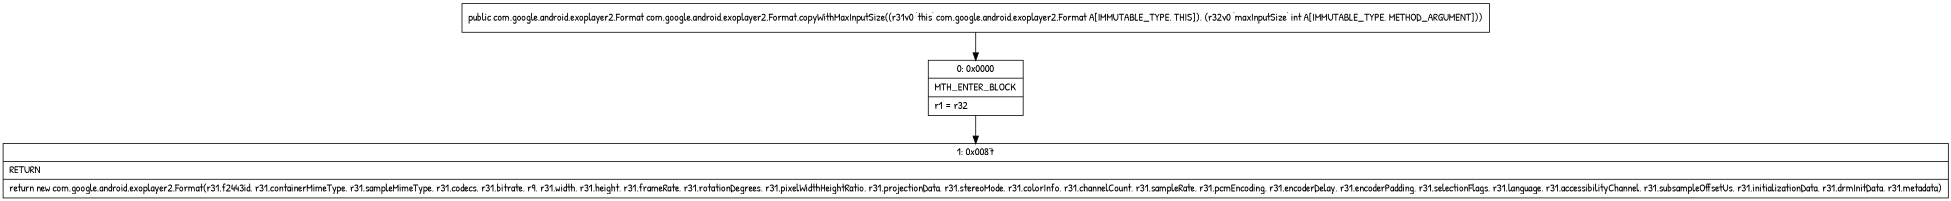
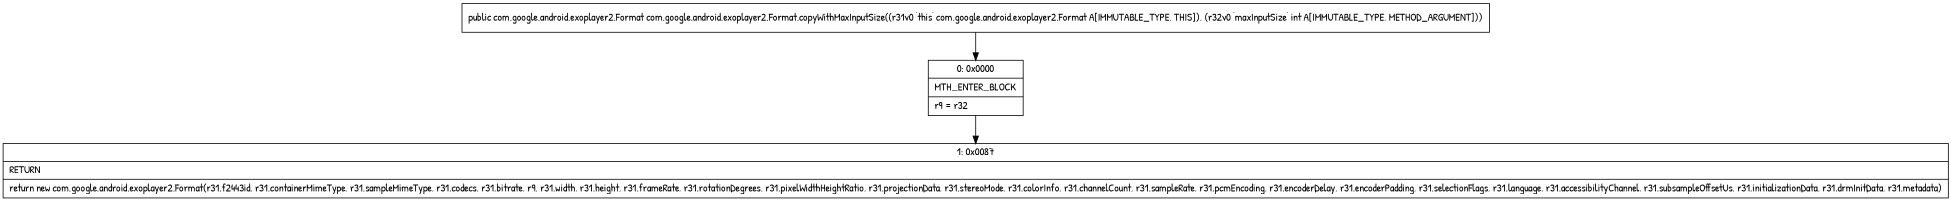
(951, 106) -> (951, 106)
